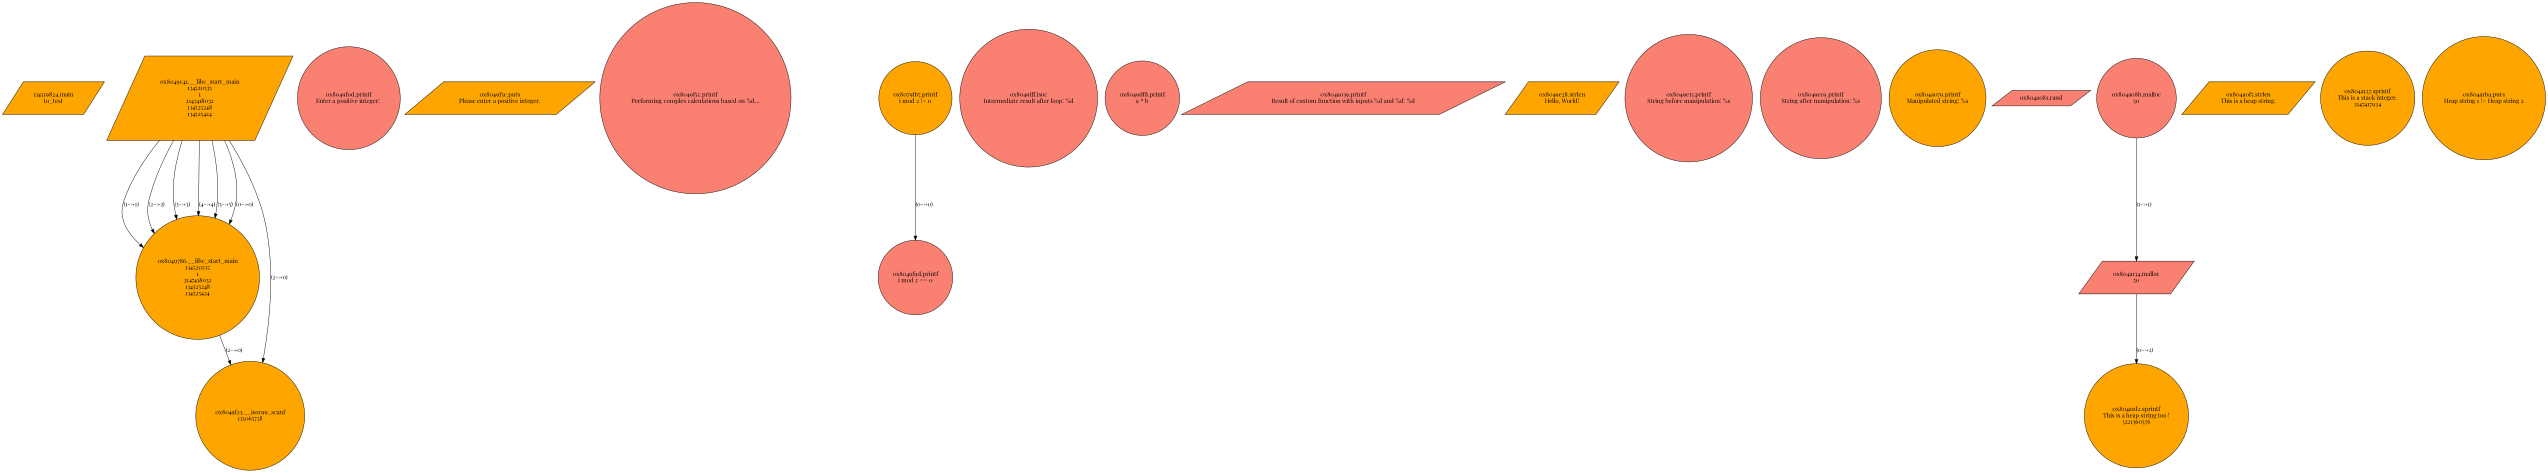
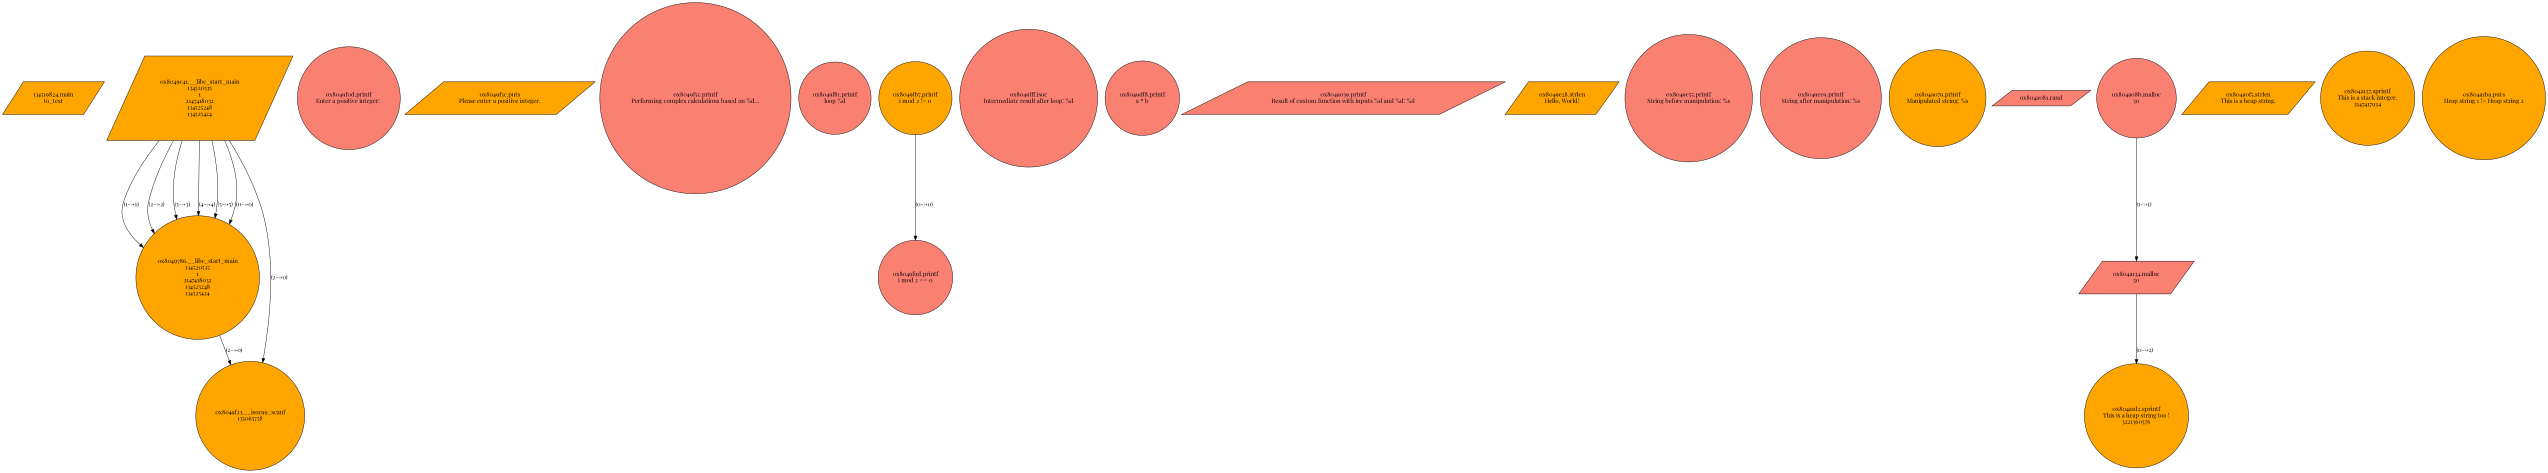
none -> (835, 98)
(915, 98) -> (915, 98)
(1689, 98) -> (1689, 98)
